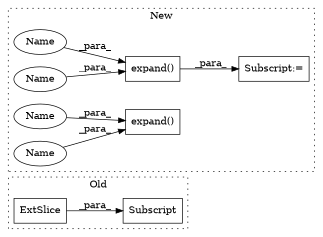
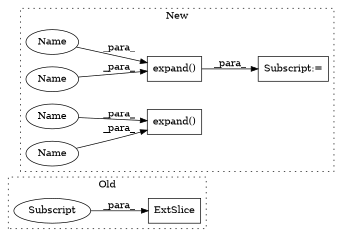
(91, 211) -> (116, 211)
(153, 211) -> (52, 211)
